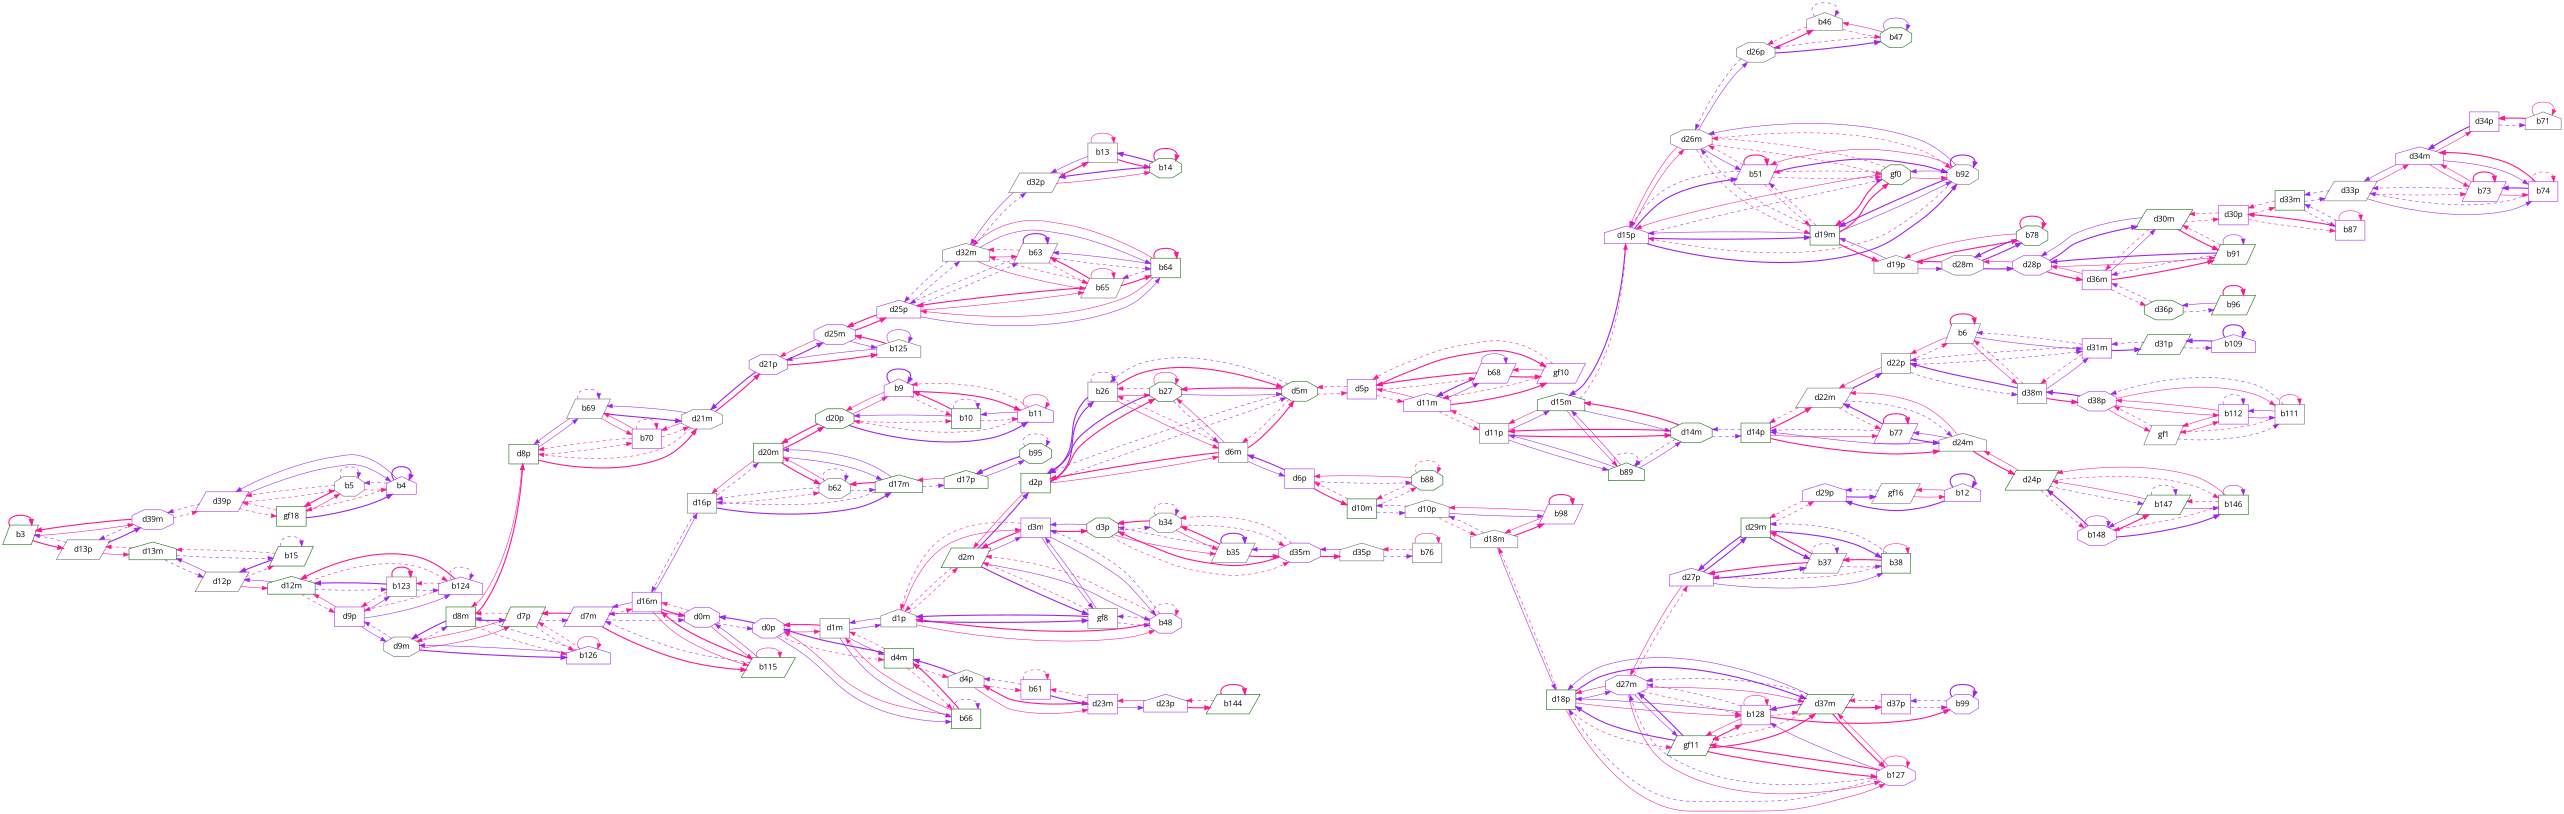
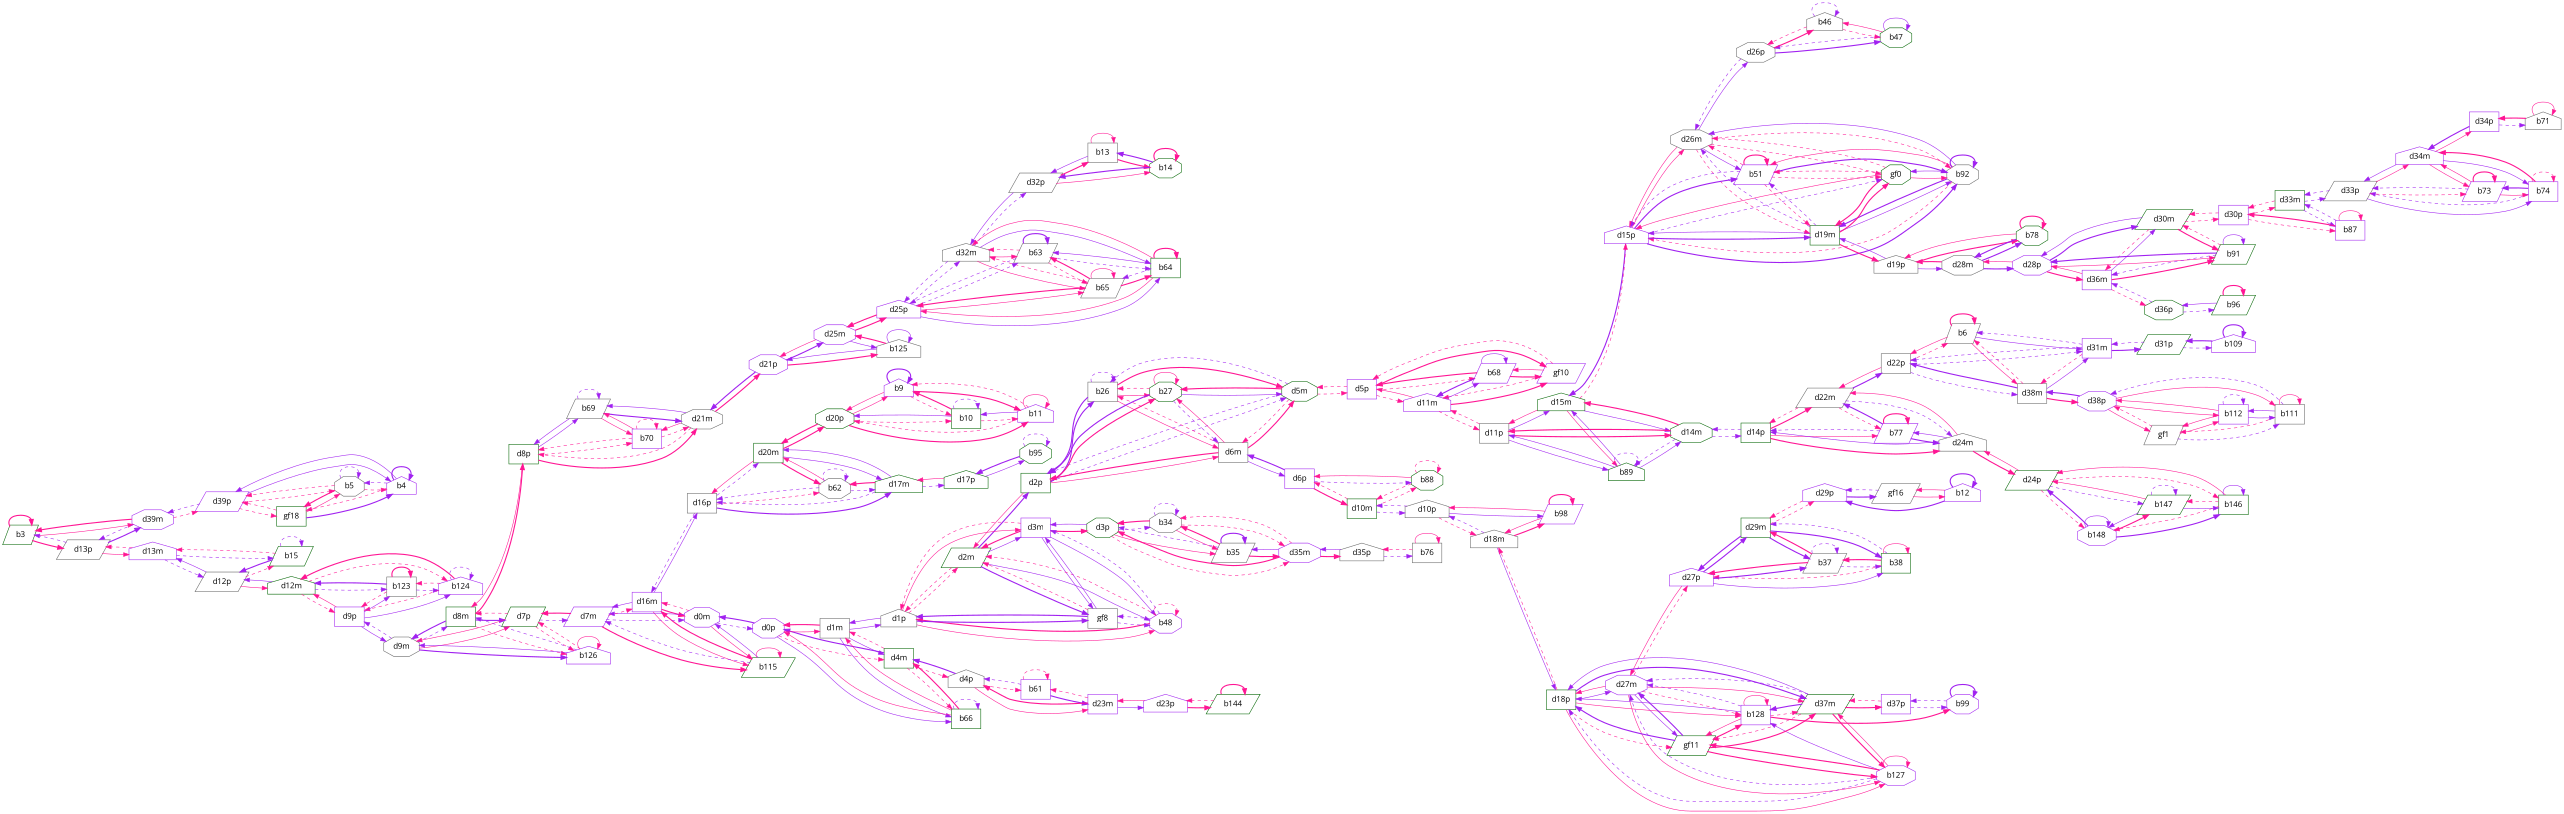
(936, 442) -> (936, 442)
(153, 552) -> (153, 552)
